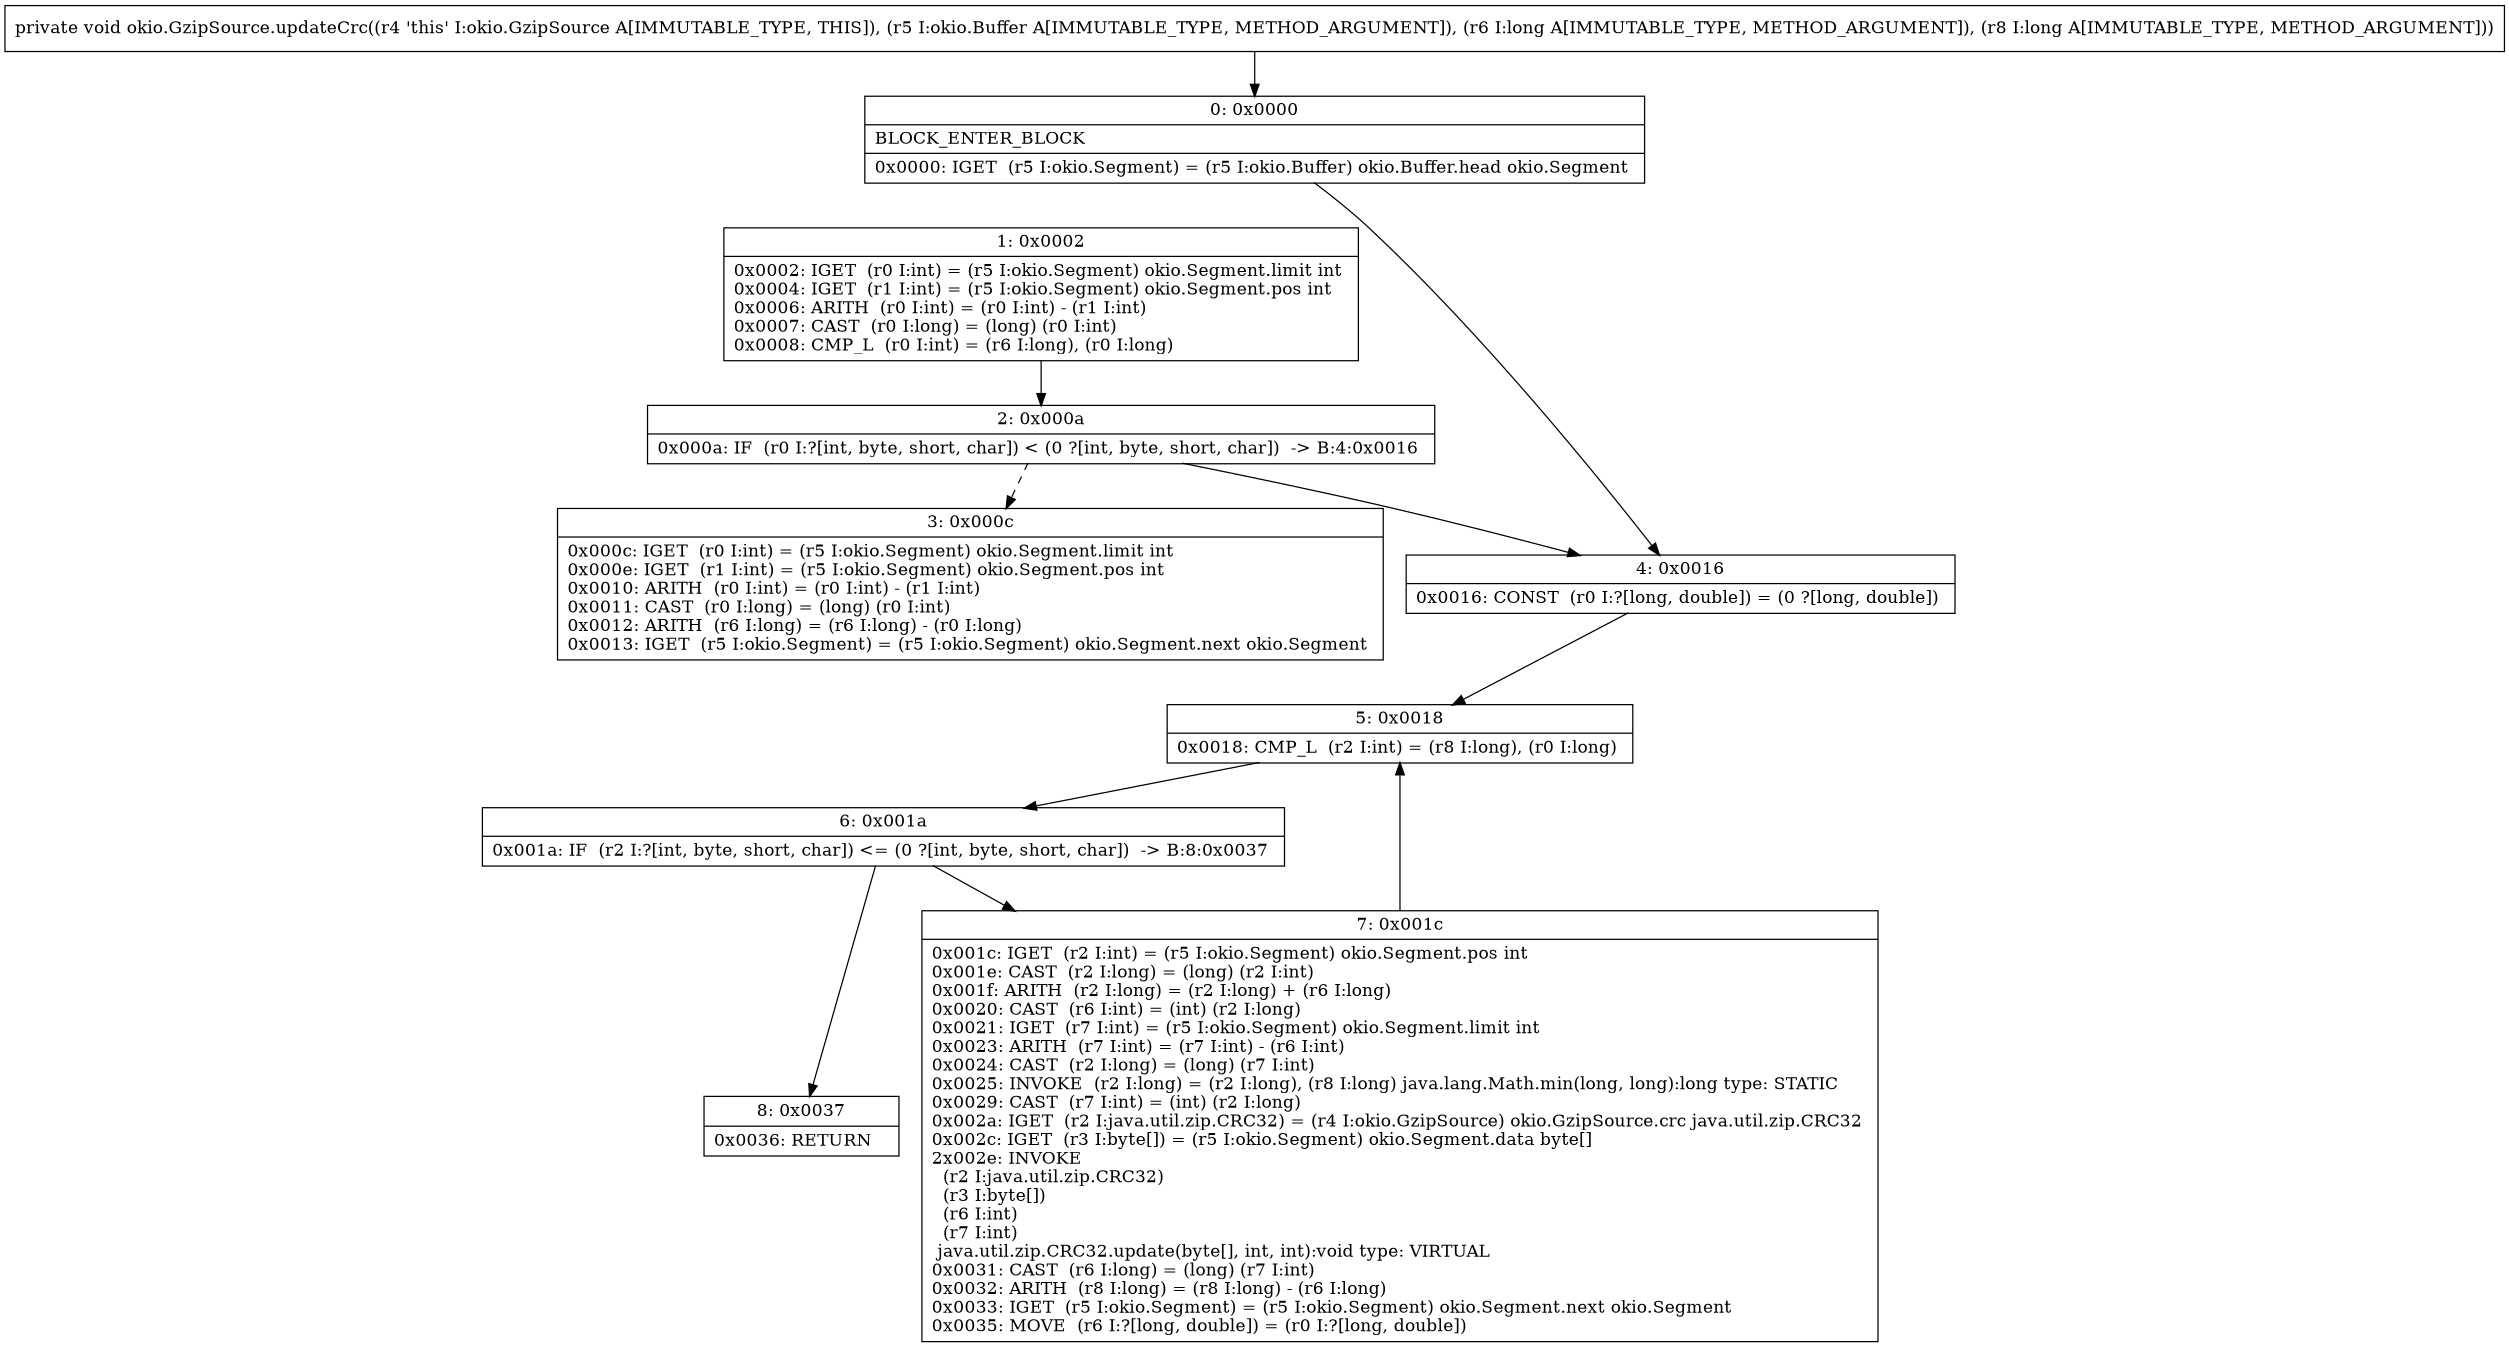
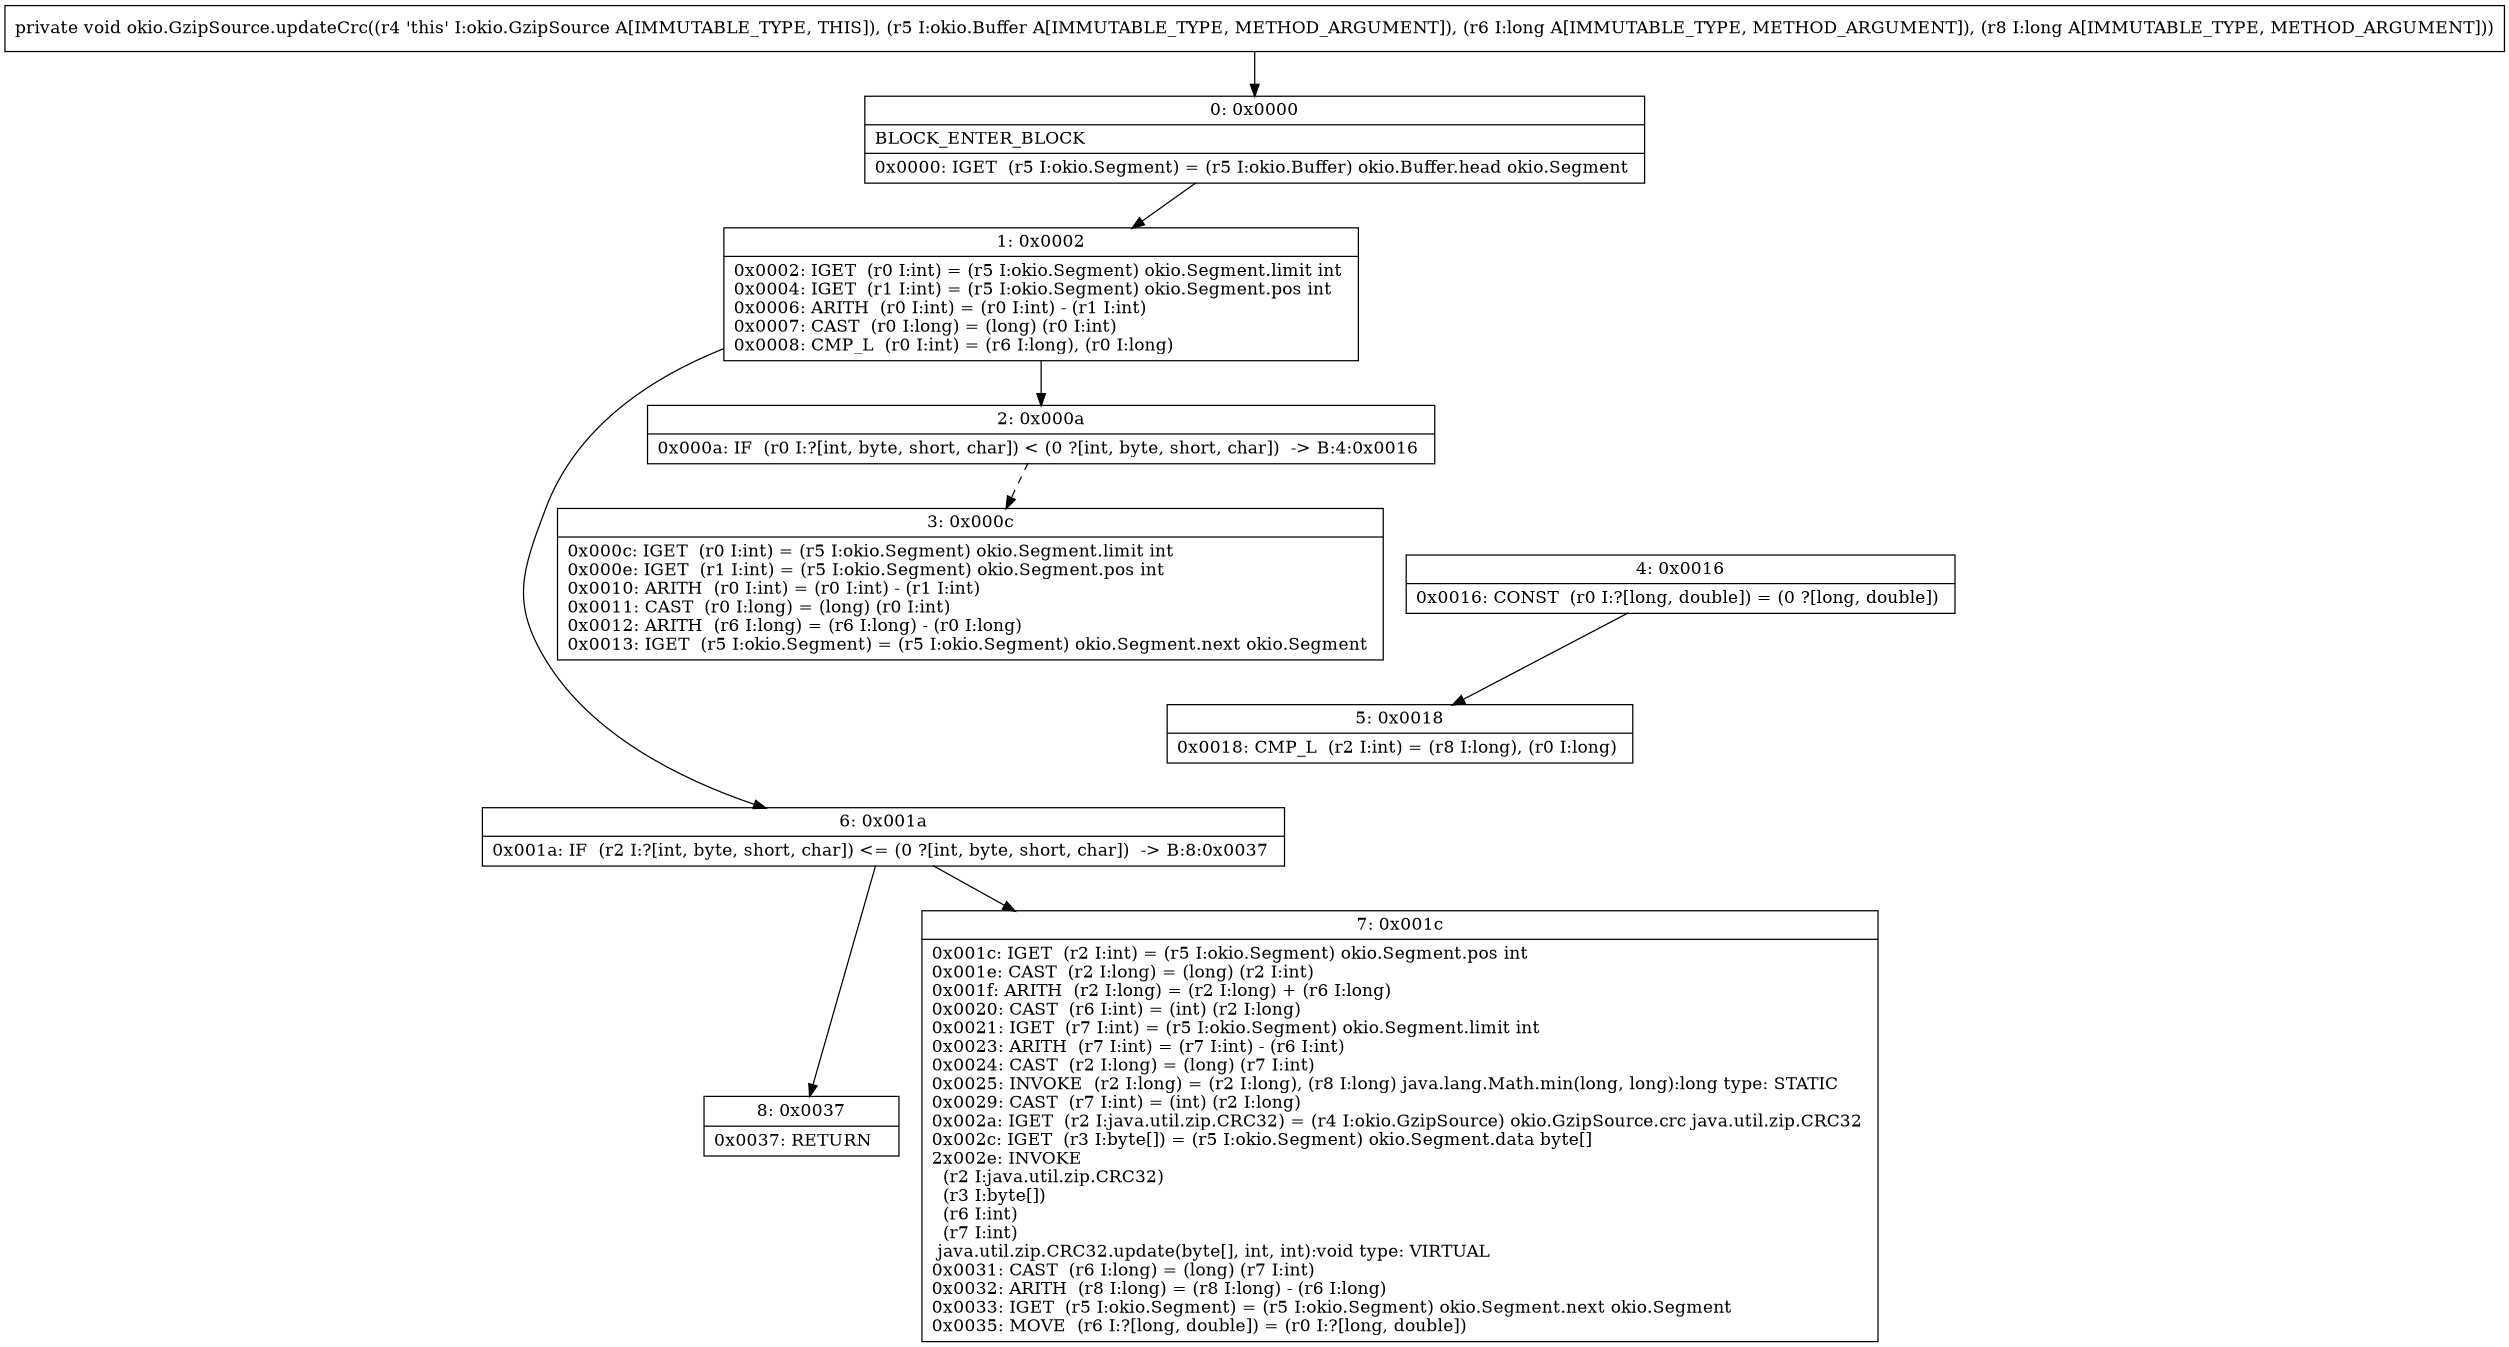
(1492, 355) -> (1169, 202)
(1376, 504) -> none
(1148, 784) -> (524, 591)
(1400, 843) -> none
(801, 1140) -> (801, 1140)
